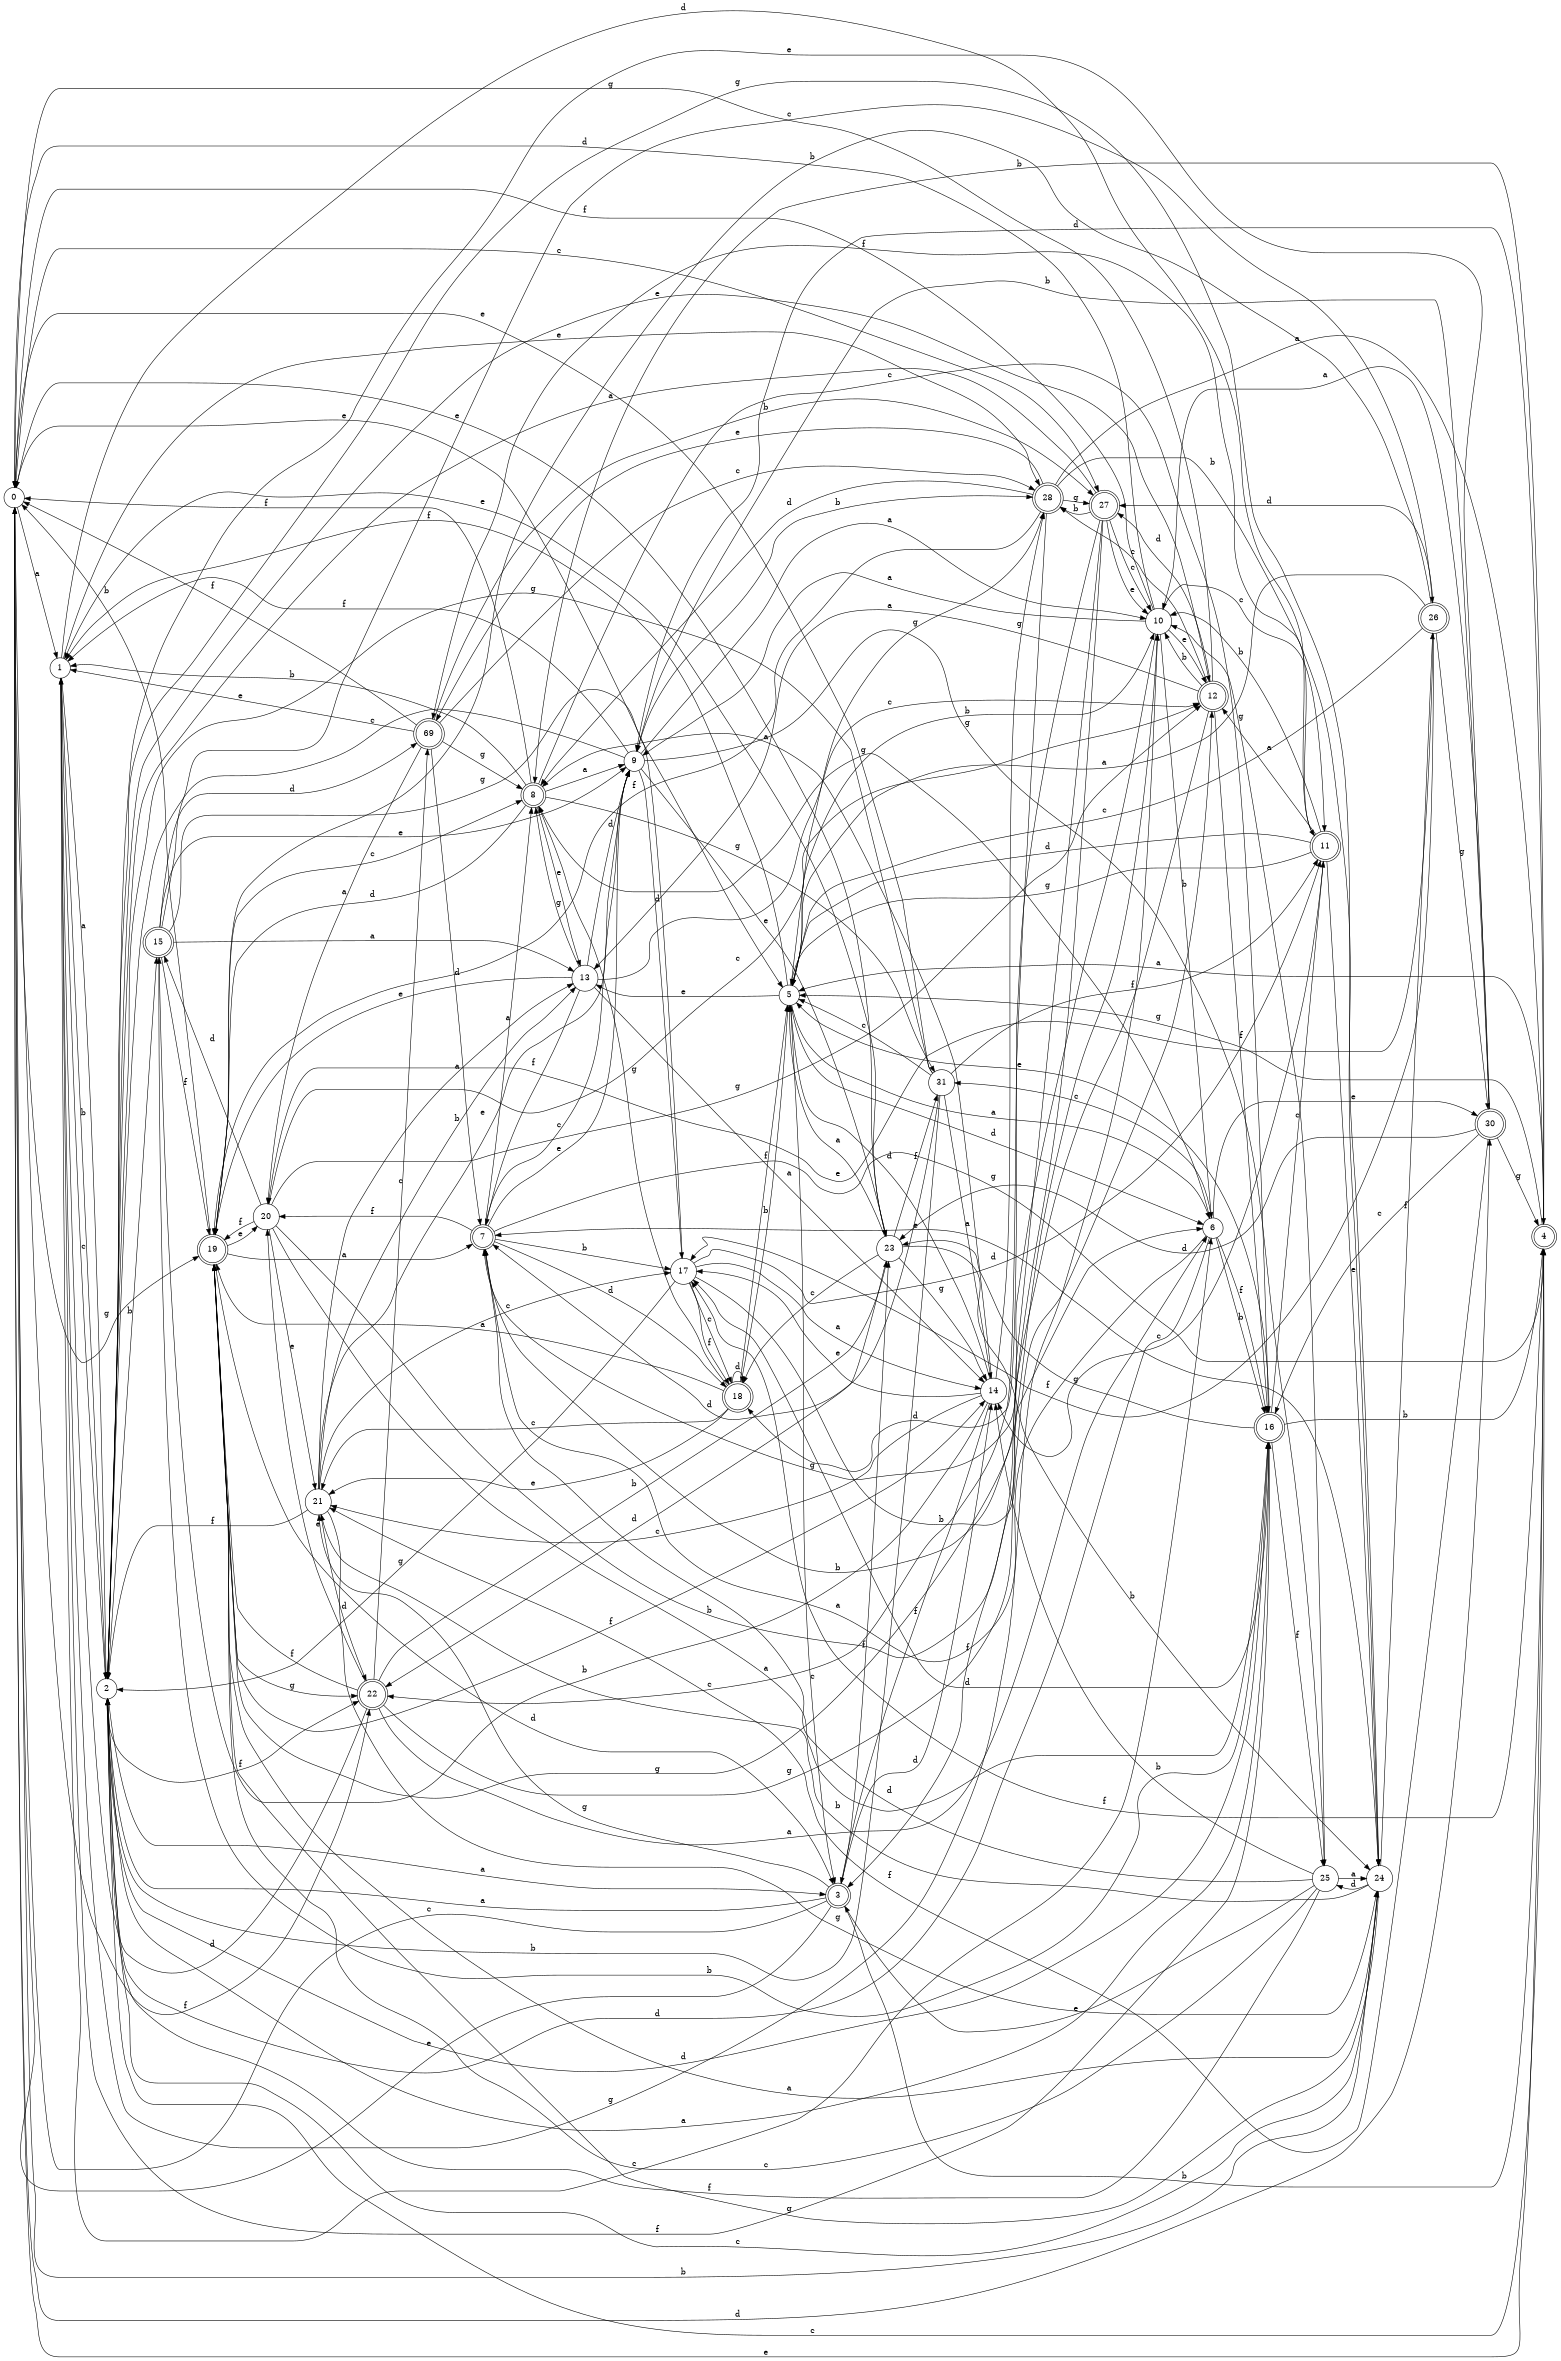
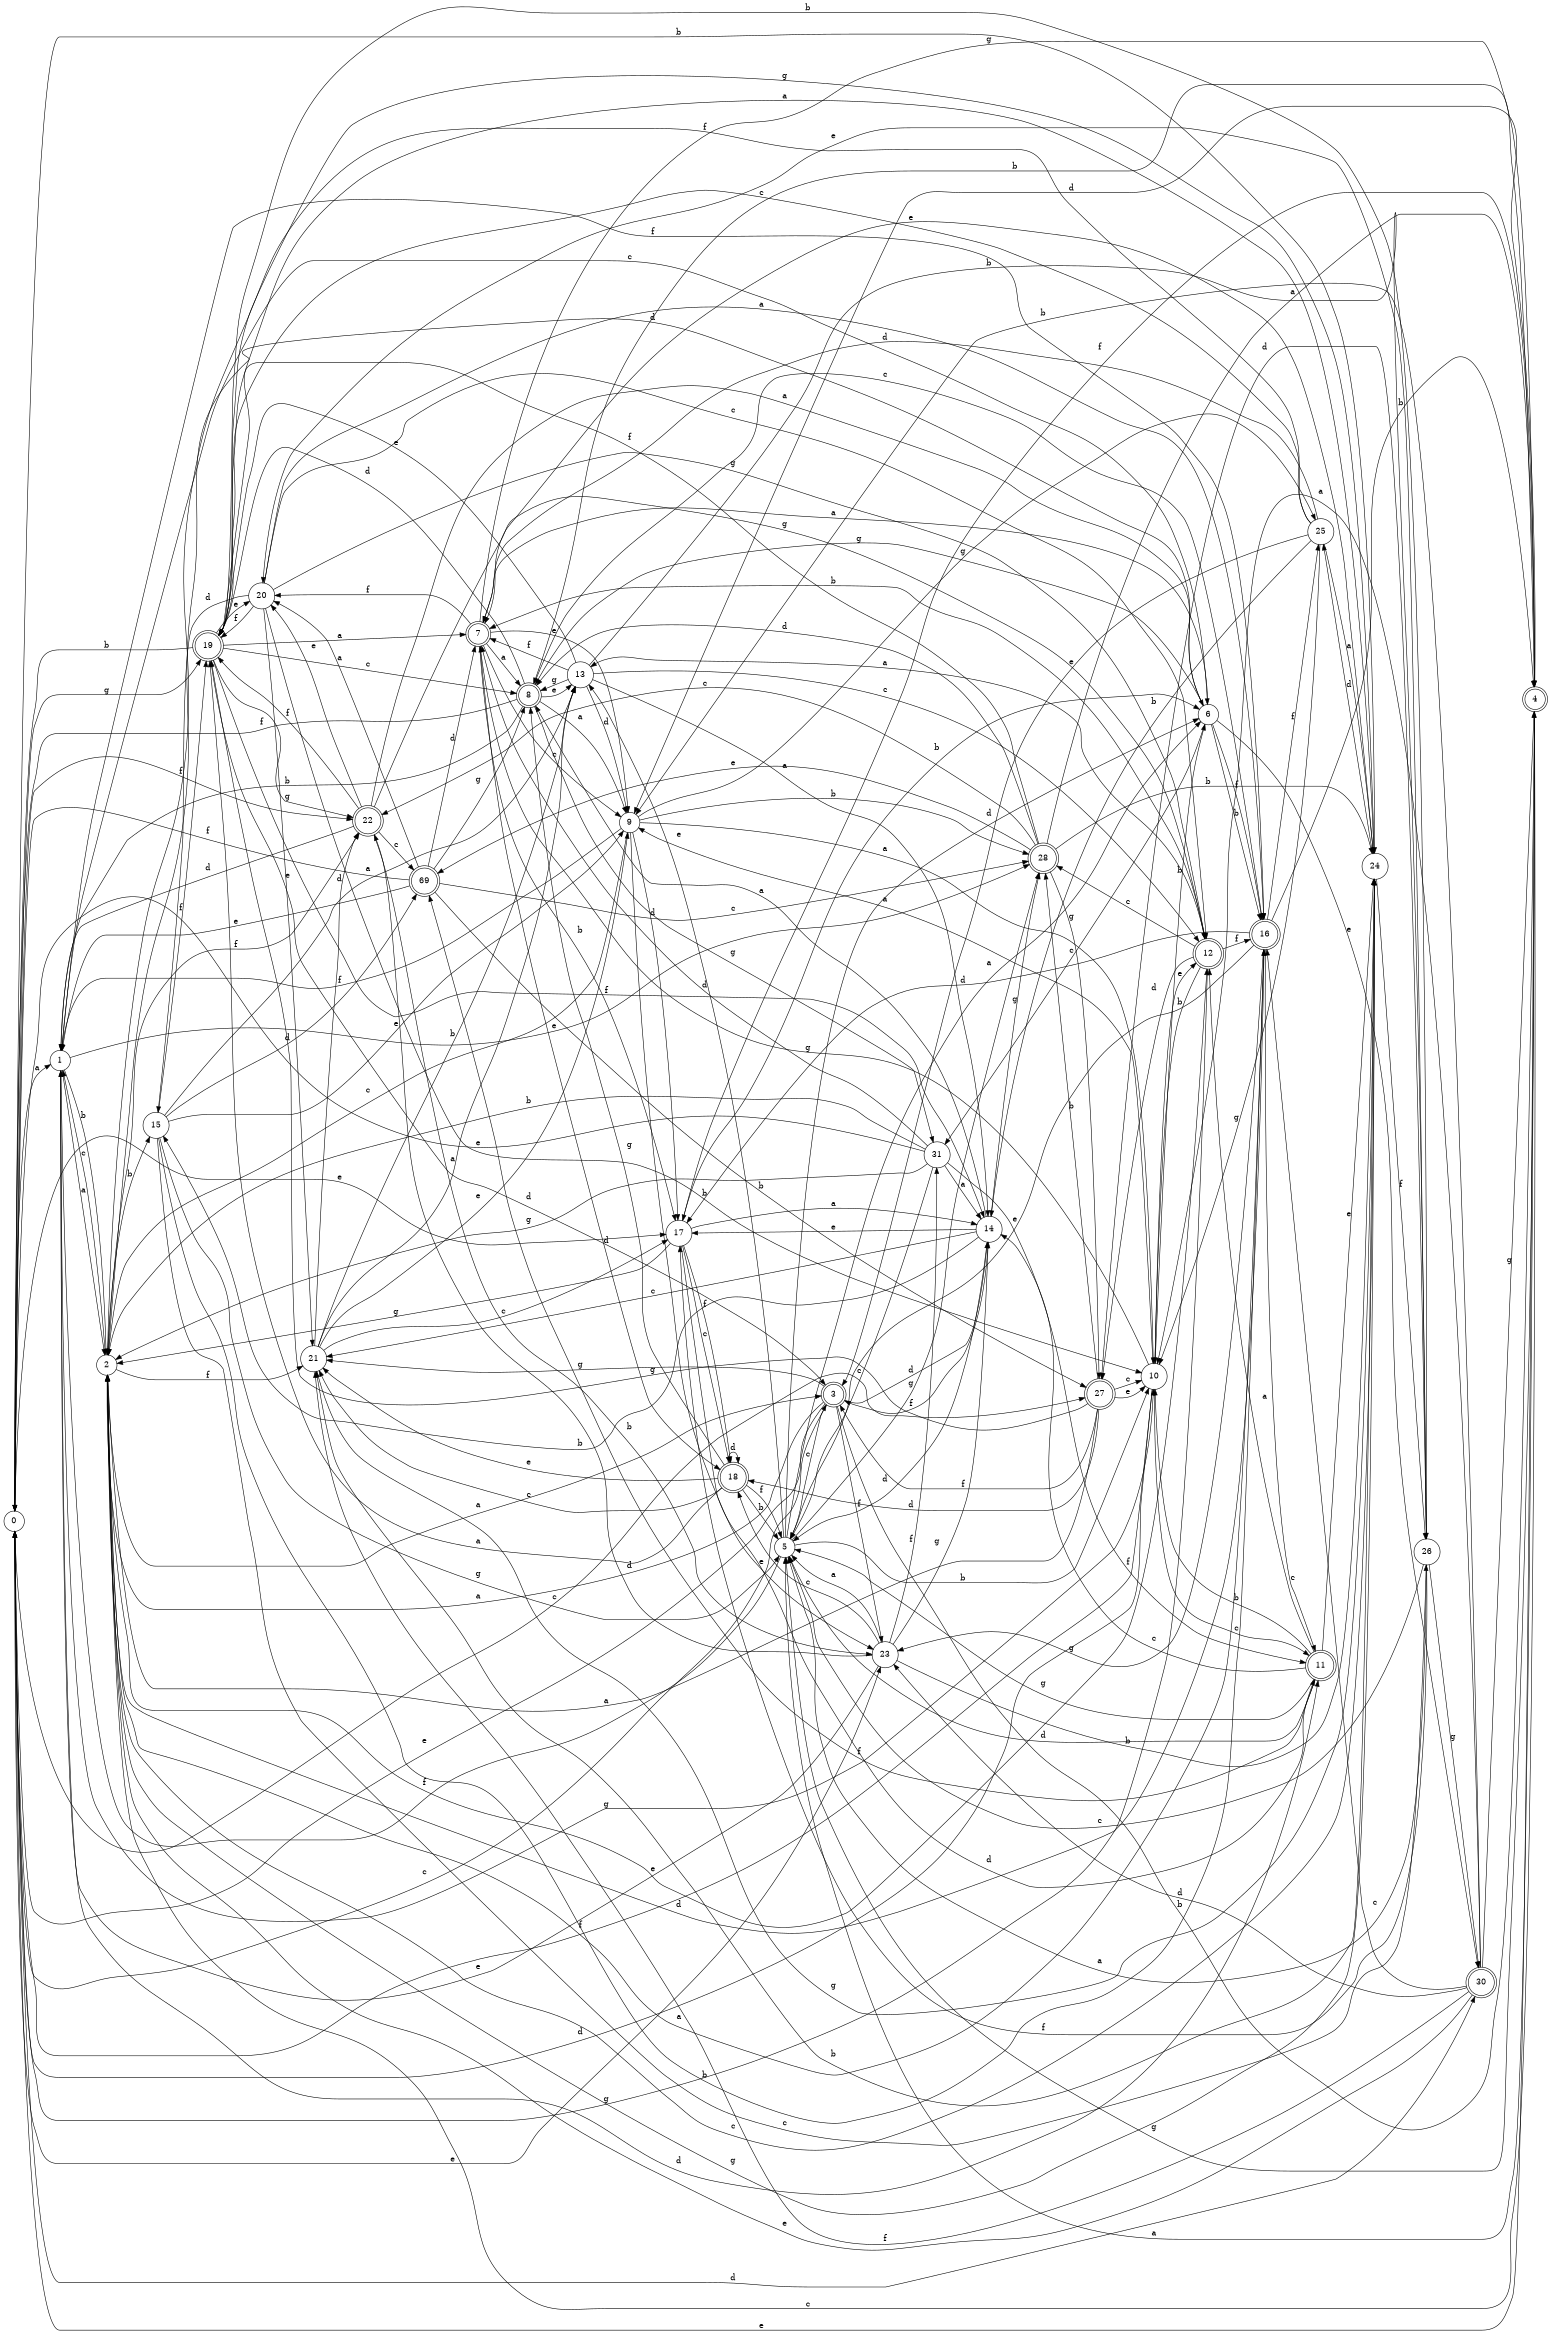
none -> (1397, 395)
(1434, 618) -> (1427, 1552)
(590, 632) -> (209, 1179)
(158, 942) -> (156, 1125)
(154, 1527) -> (207, 1380)
